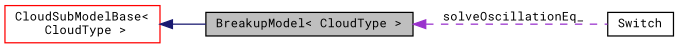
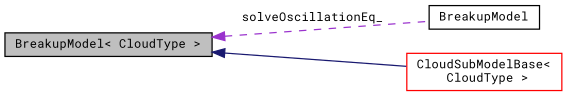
(189, 24) -> (315, 60)
(641, 24) -> (484, 17)
